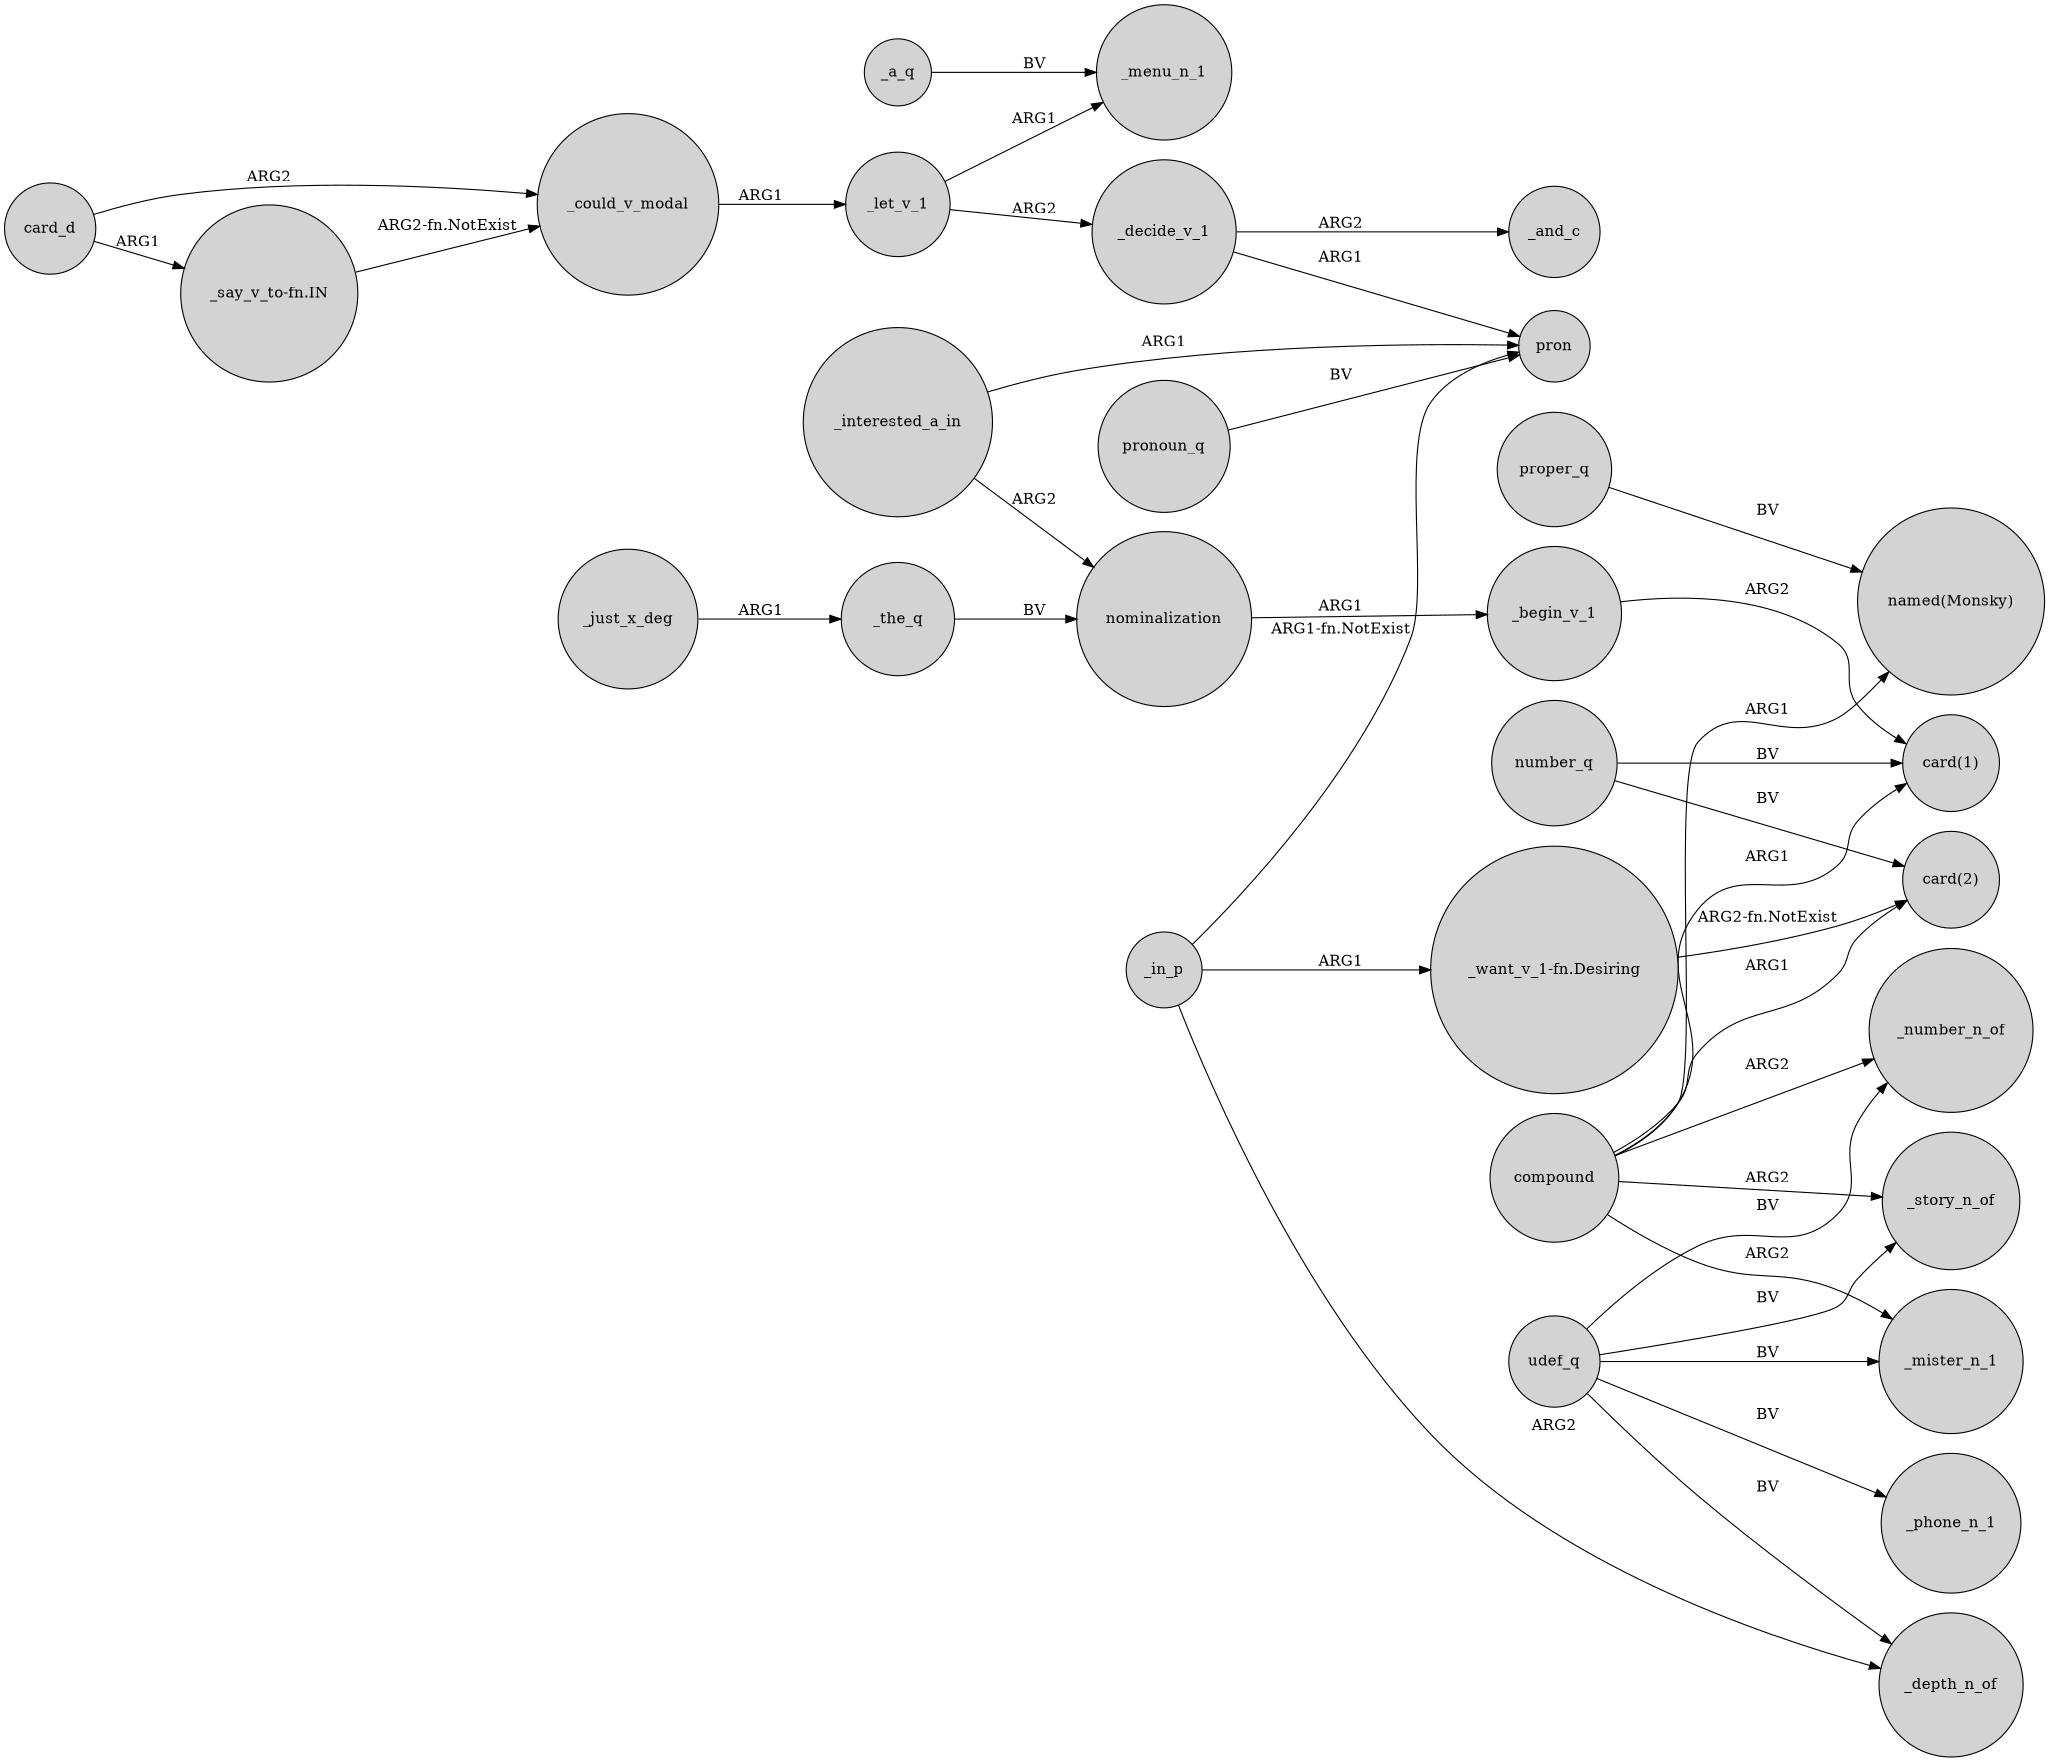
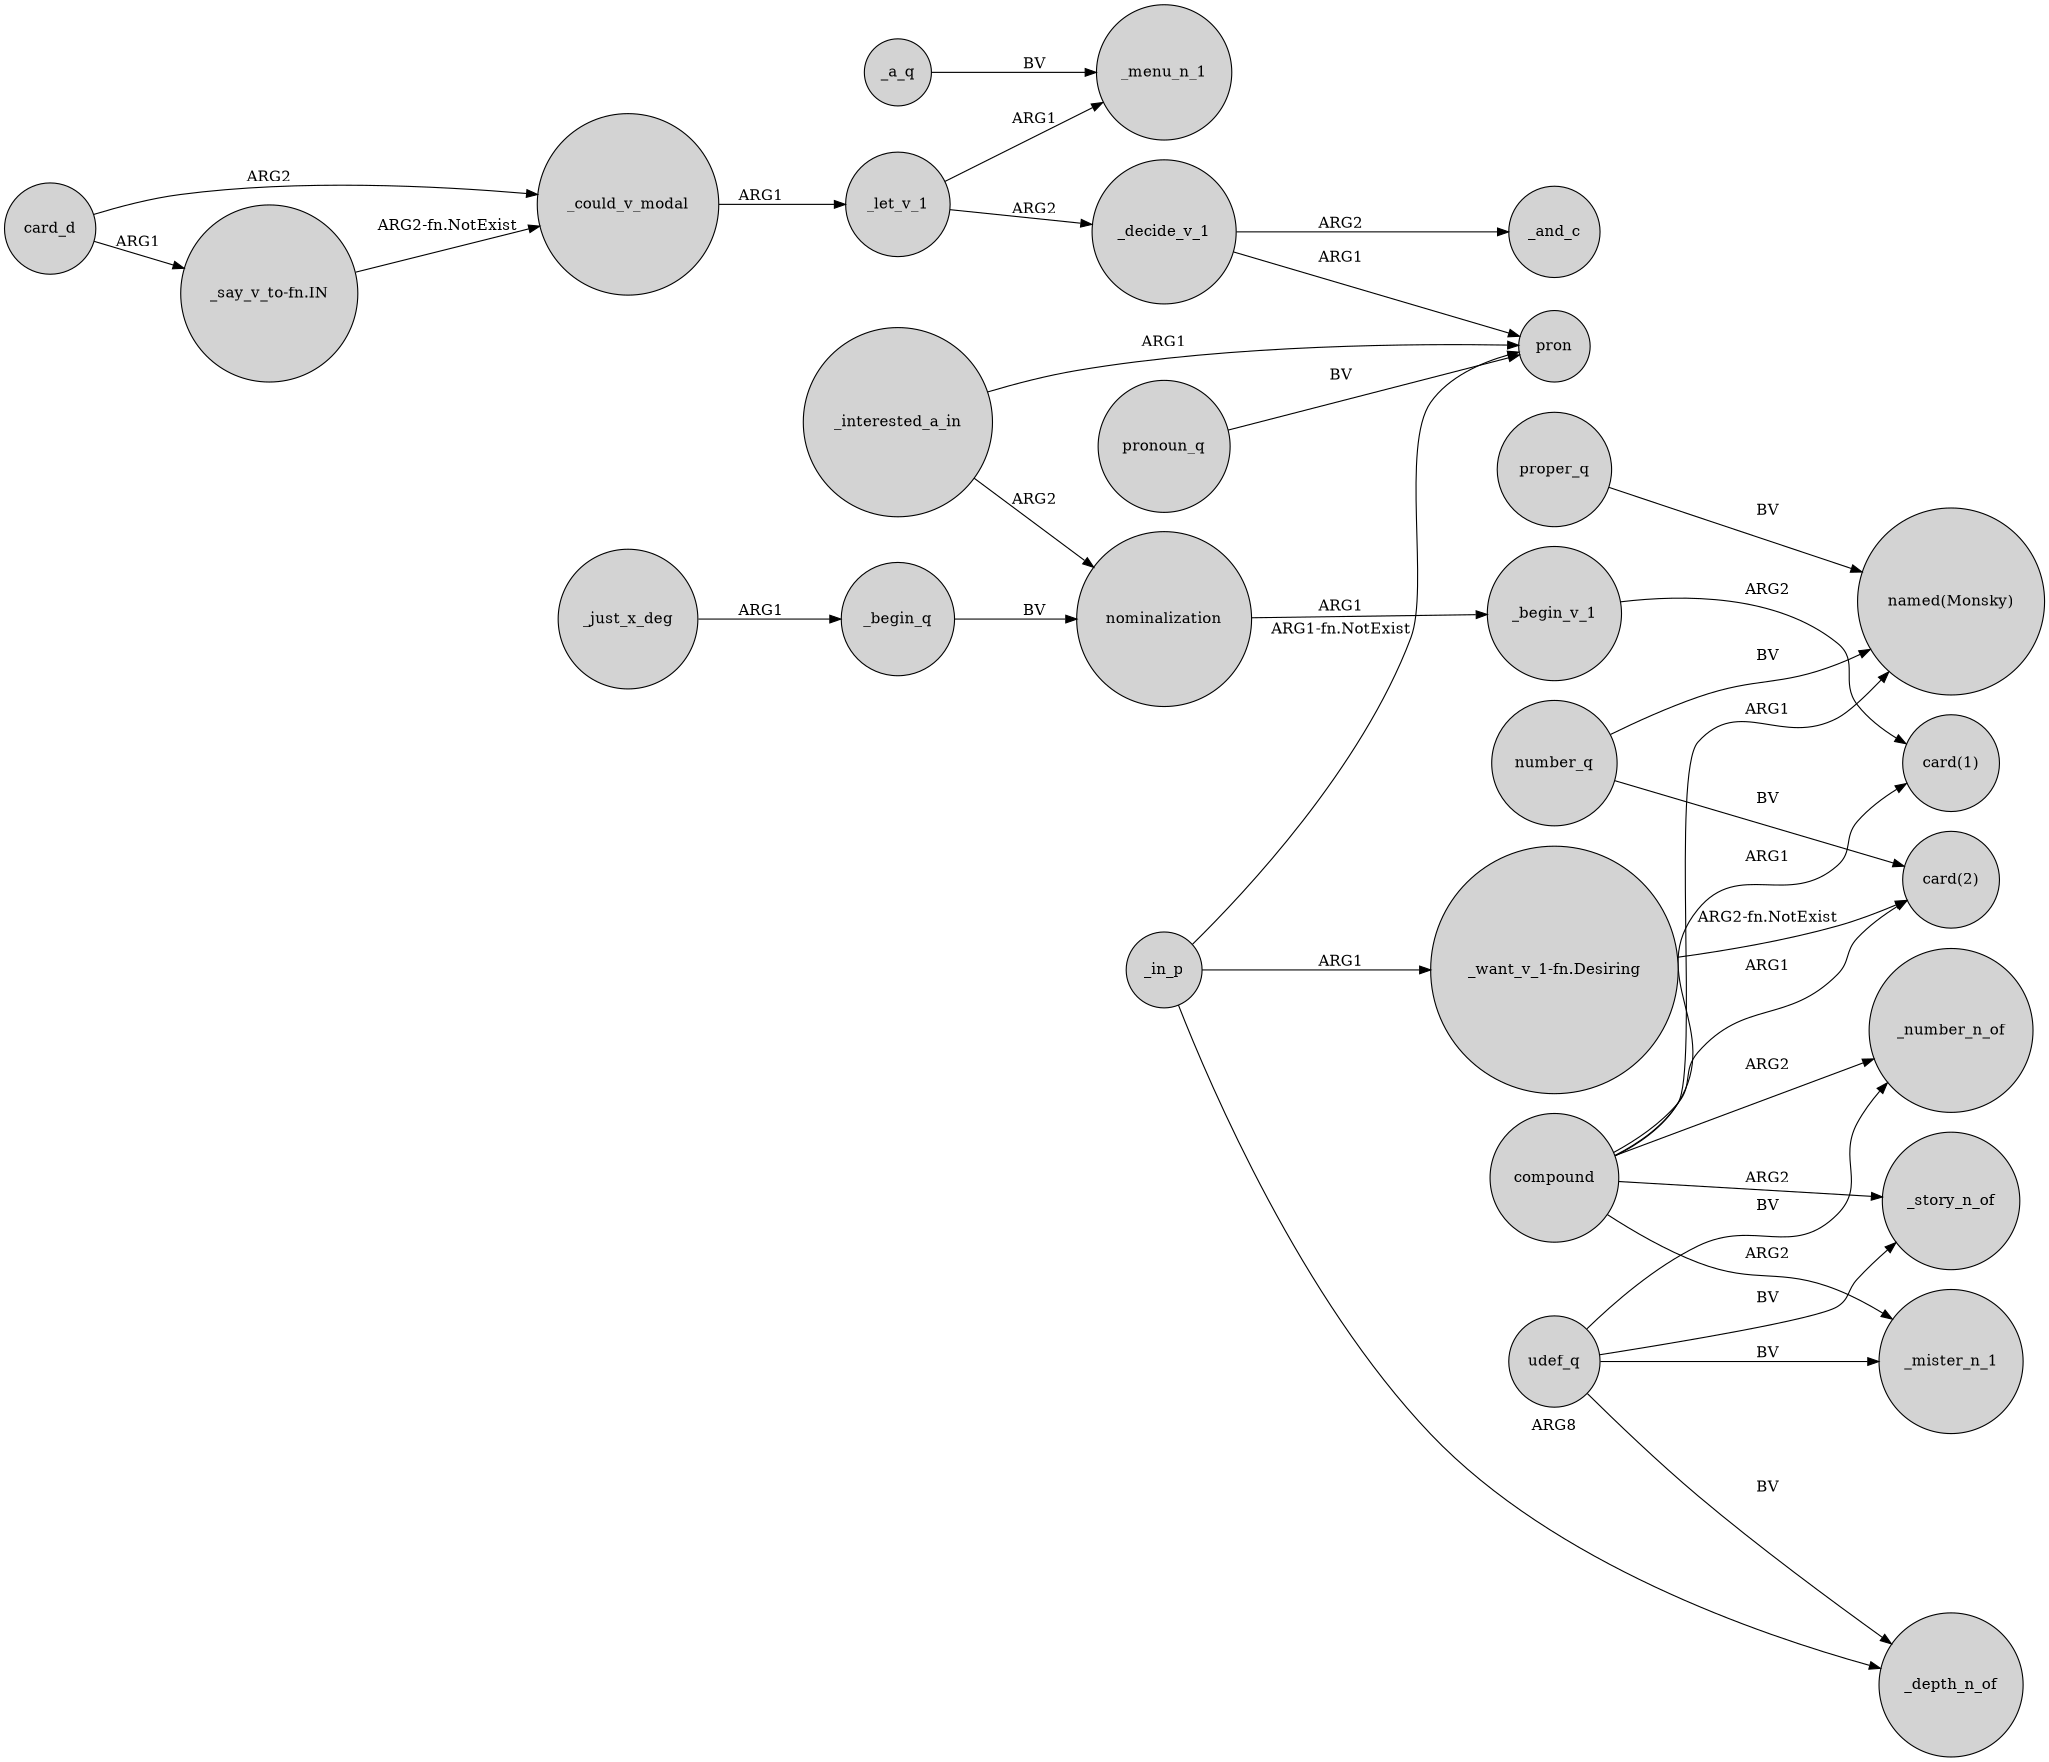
(898, 619) -> (898, 619)
(1754, 763) -> (1733, 687)
(1554, 1426) -> (1554, 1426)
(1951, 1523) -> none
